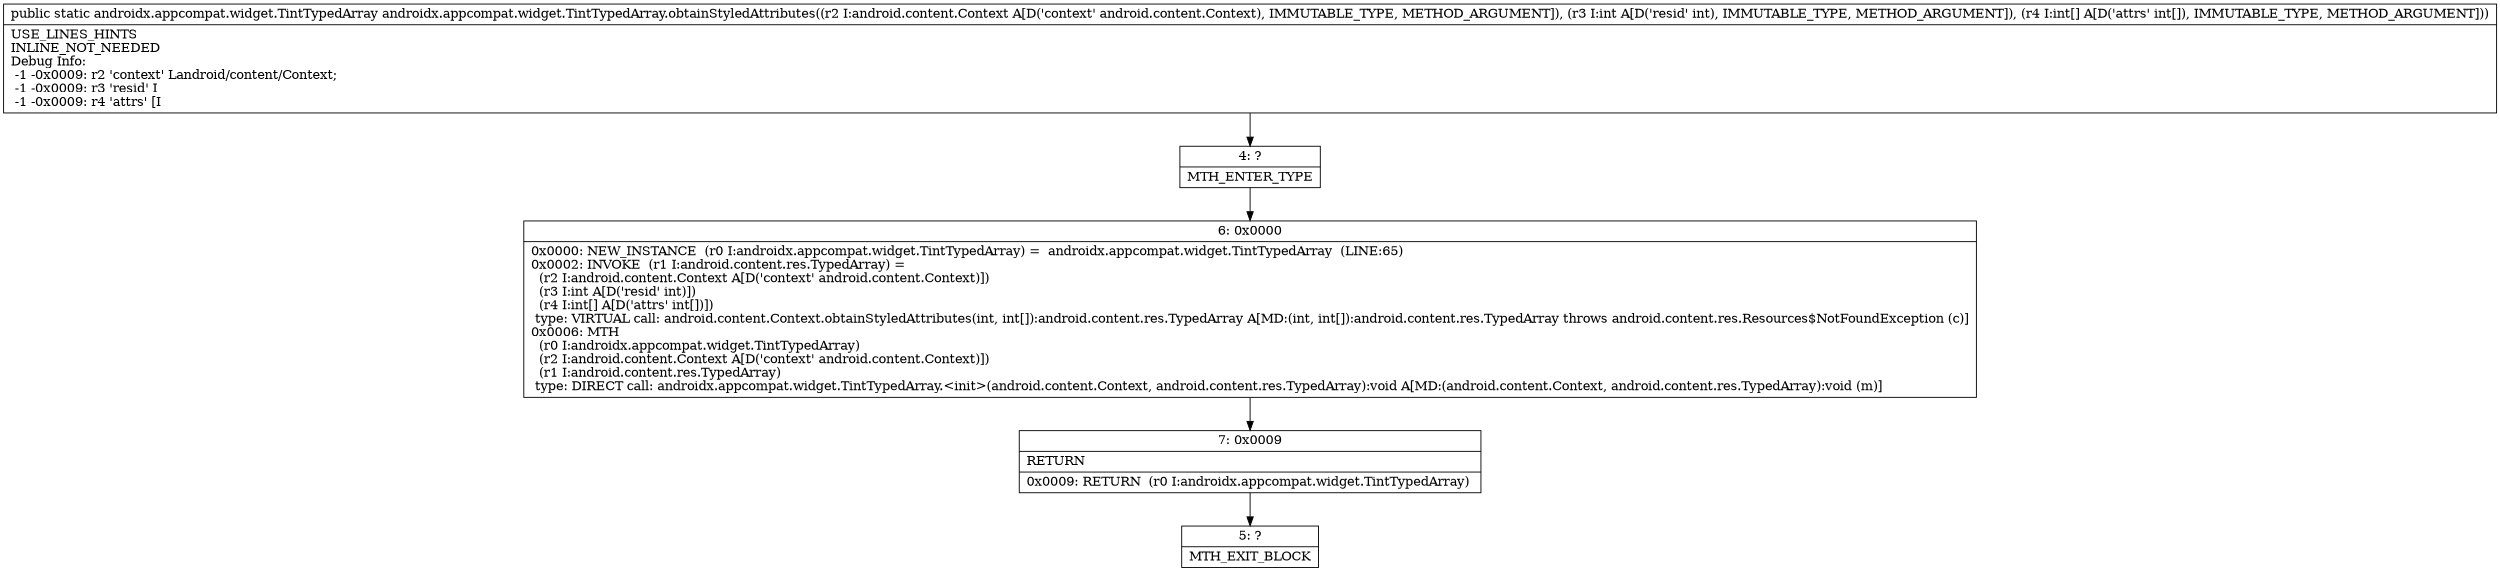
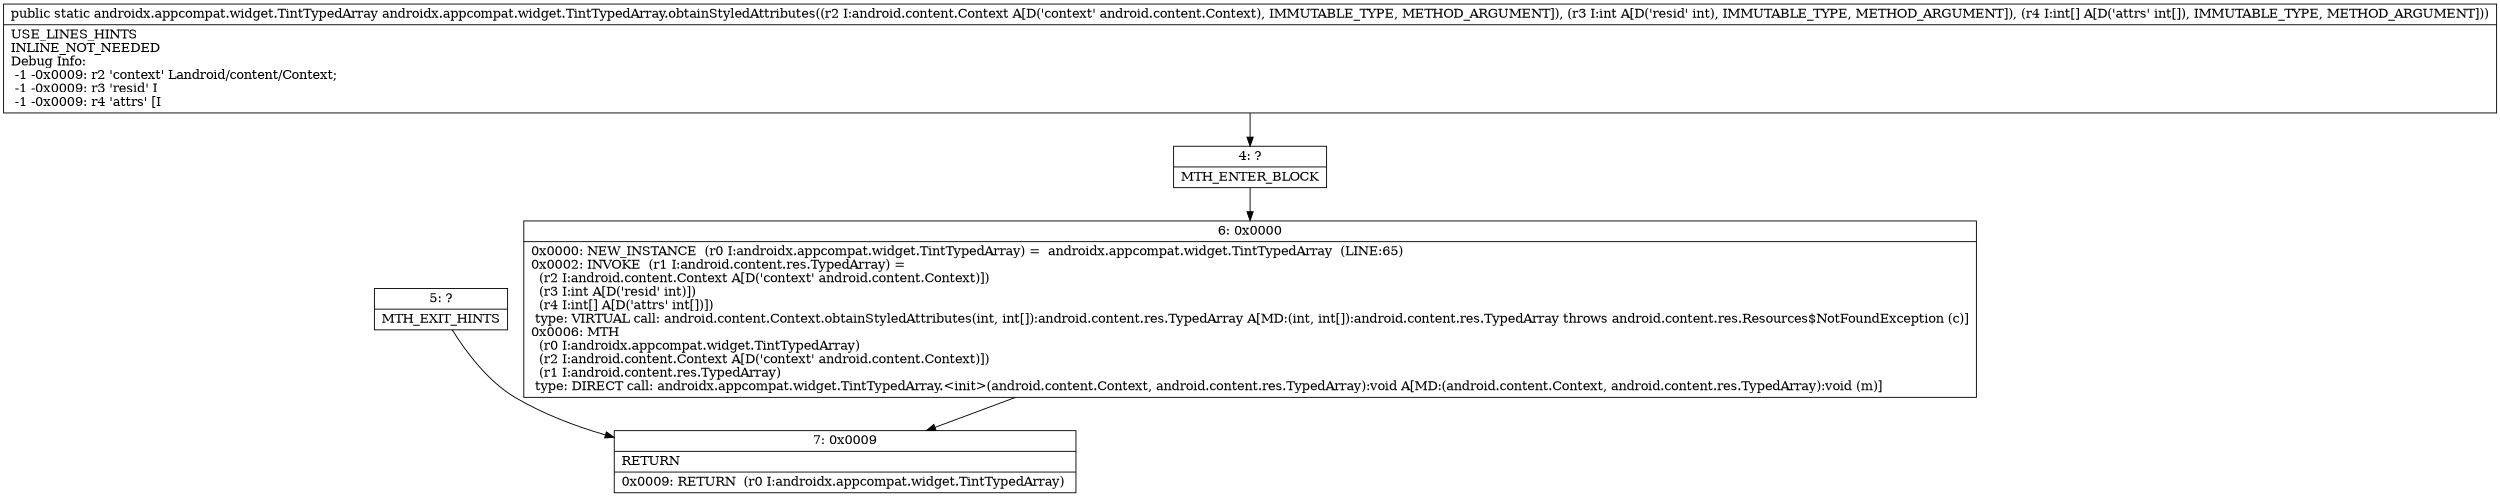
(1250, 177) -> (1250, 177)
(1250, 505) -> (517, 399)
(1250, 557) -> (441, 319)
